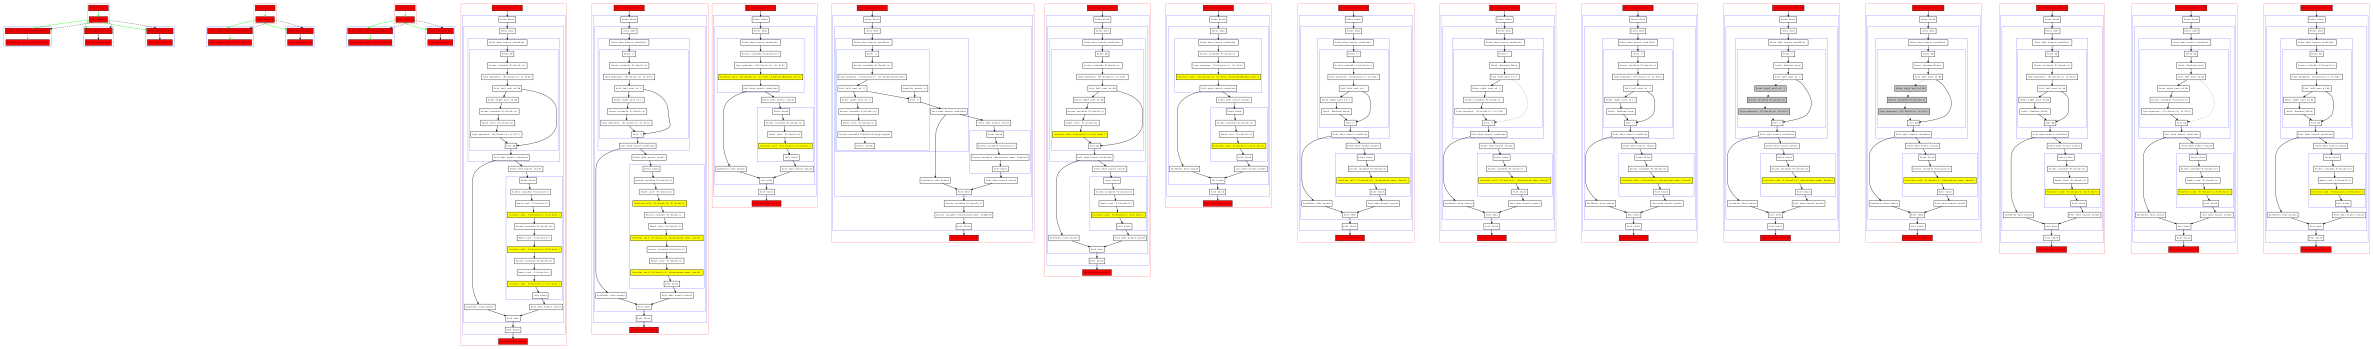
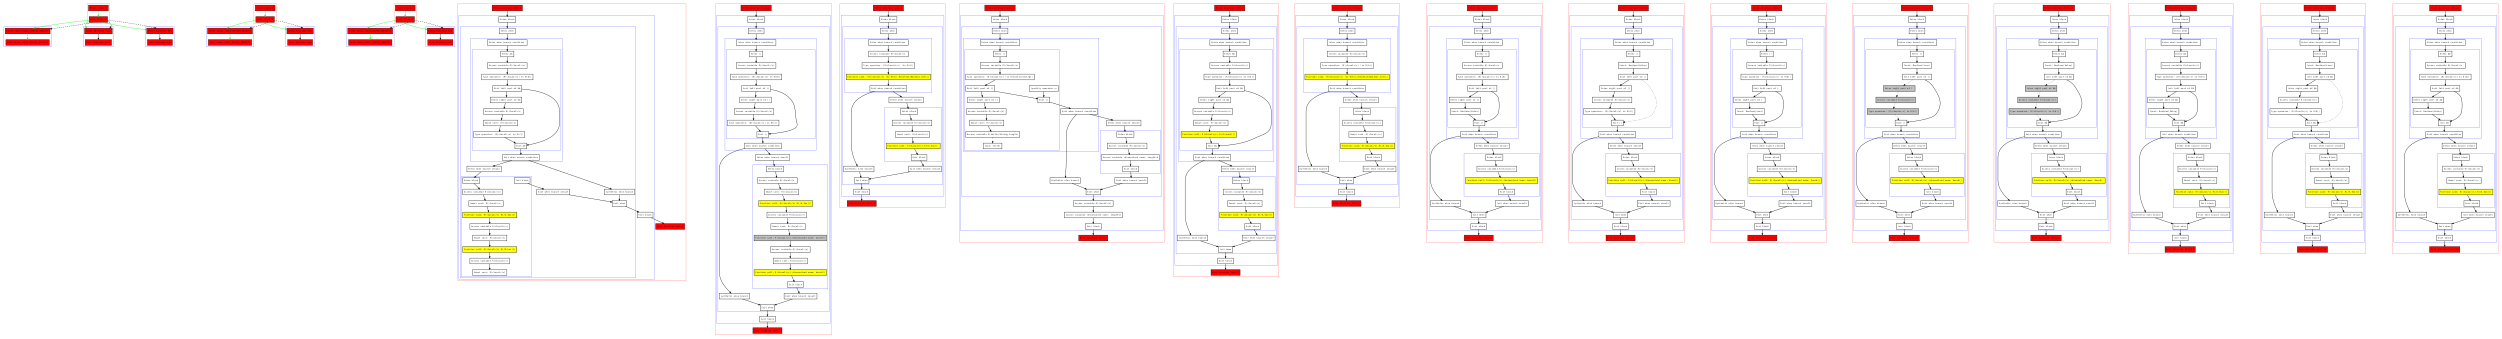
(915, 88) -> (1044, 88)
(865, 146) -> (993, 146)
(667, 238) -> (790, 238)
(534, 284) -> none
